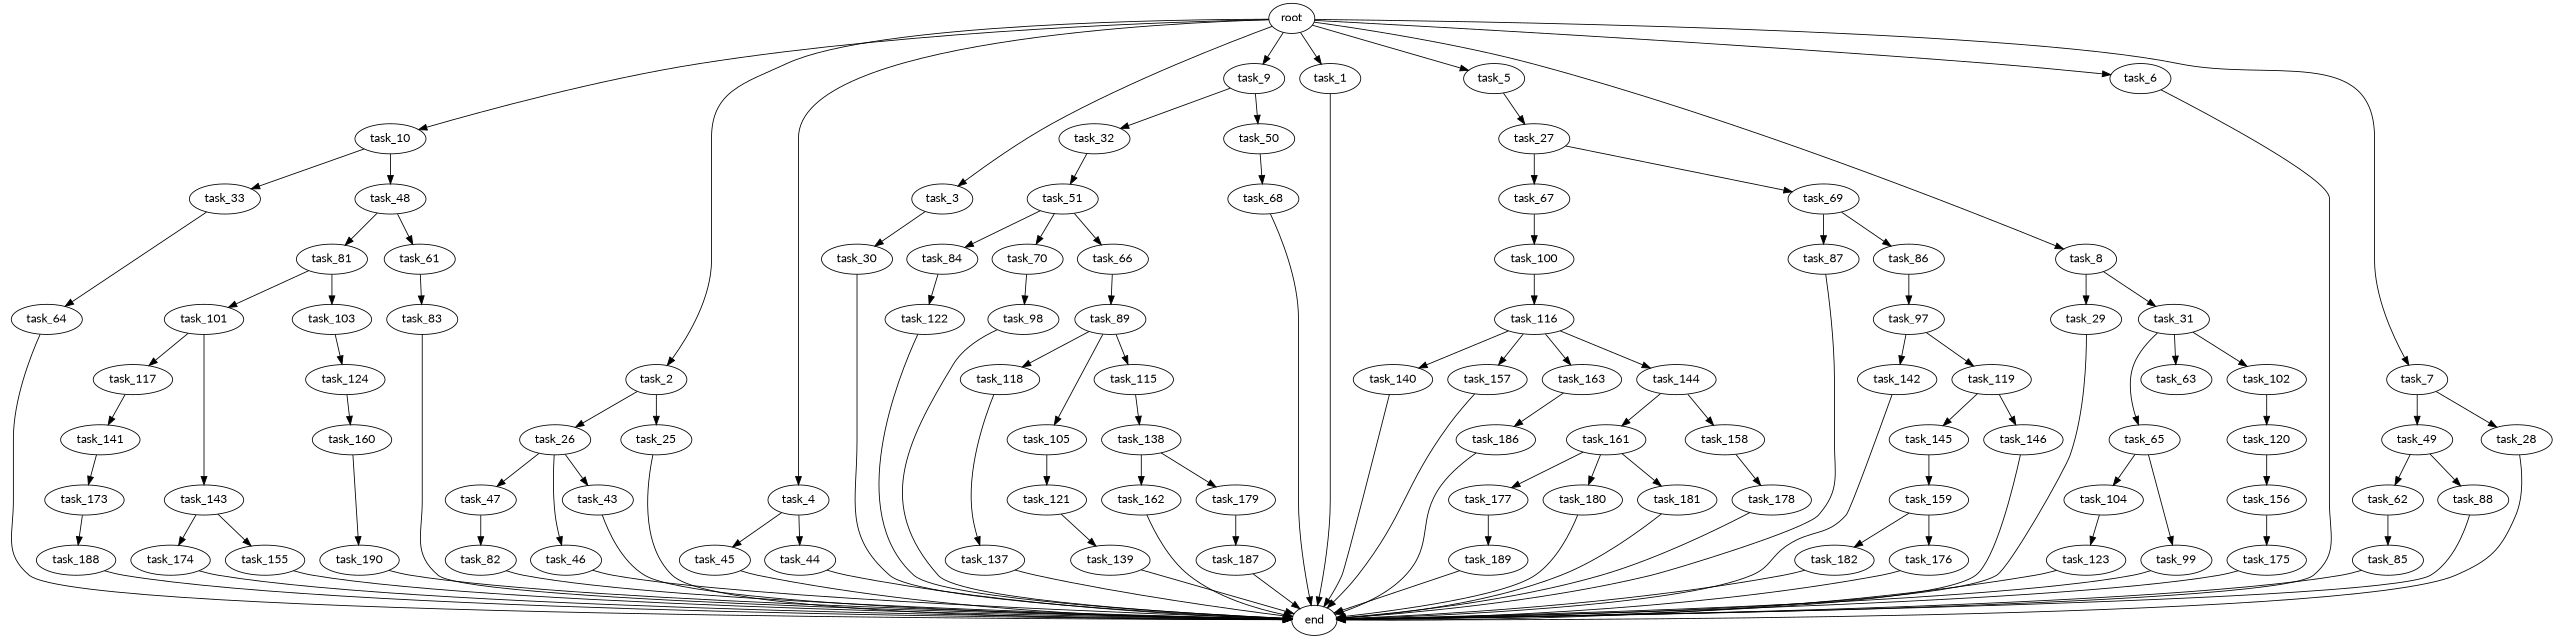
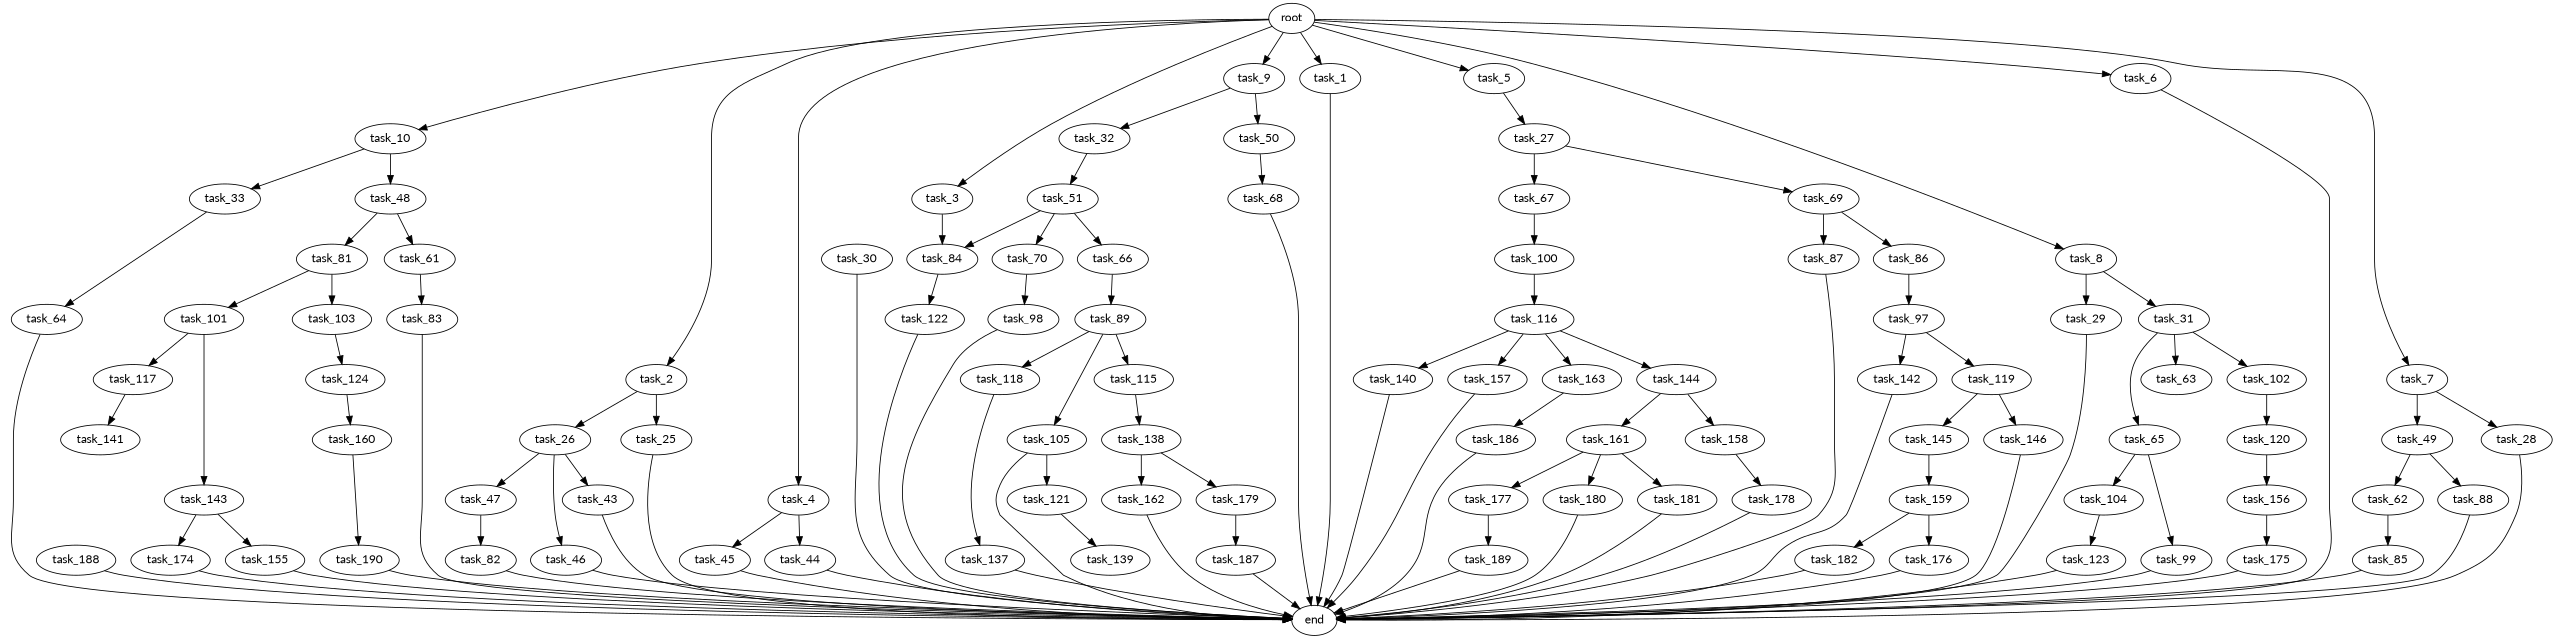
(903, 227) -> (942, 225)
(84, 500) -> none
(1192, 584) -> (1121, 597)
